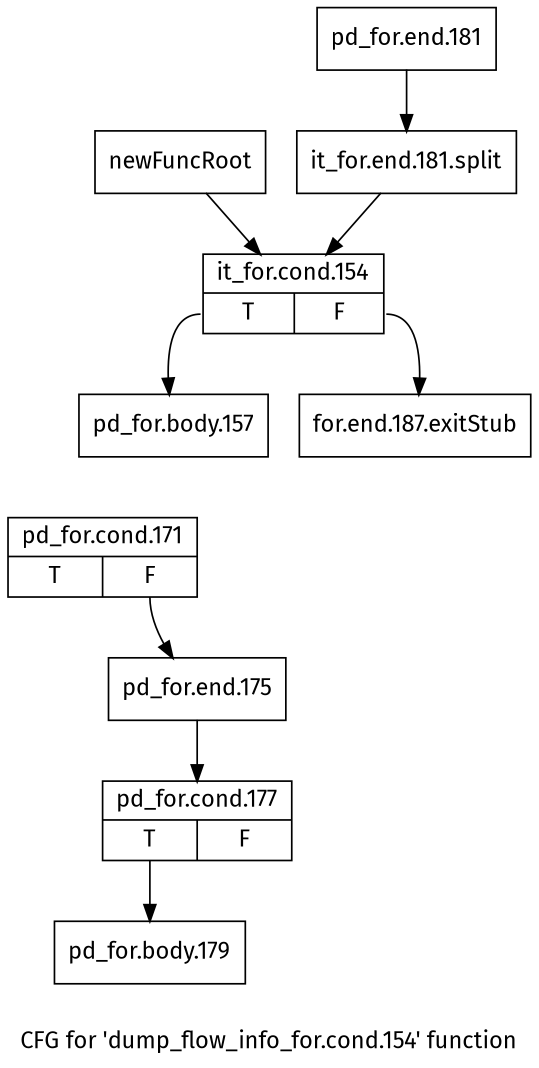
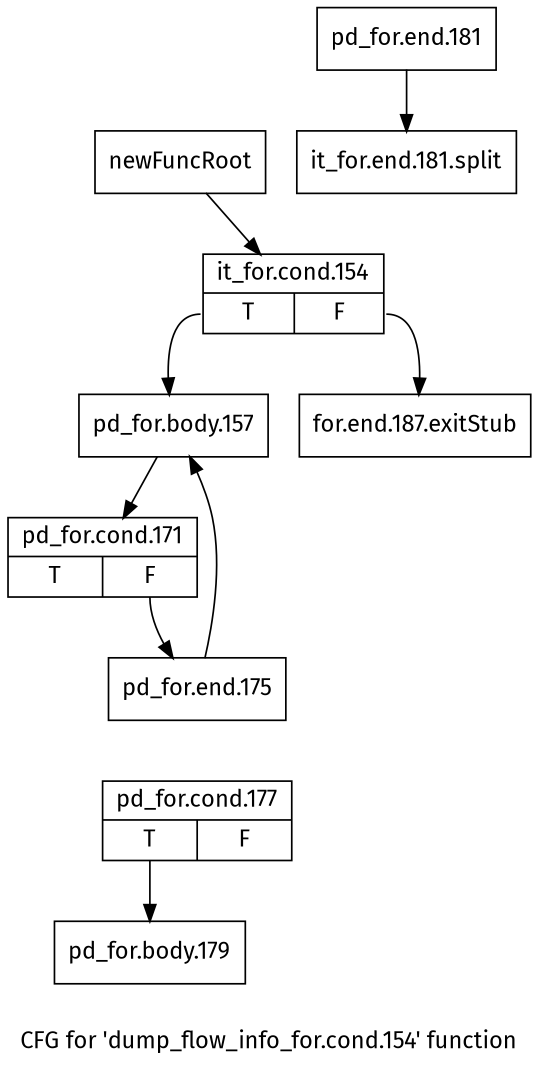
(359, 217) -> none
none -> (144, 480)
(197, 742) -> (217, 564)
